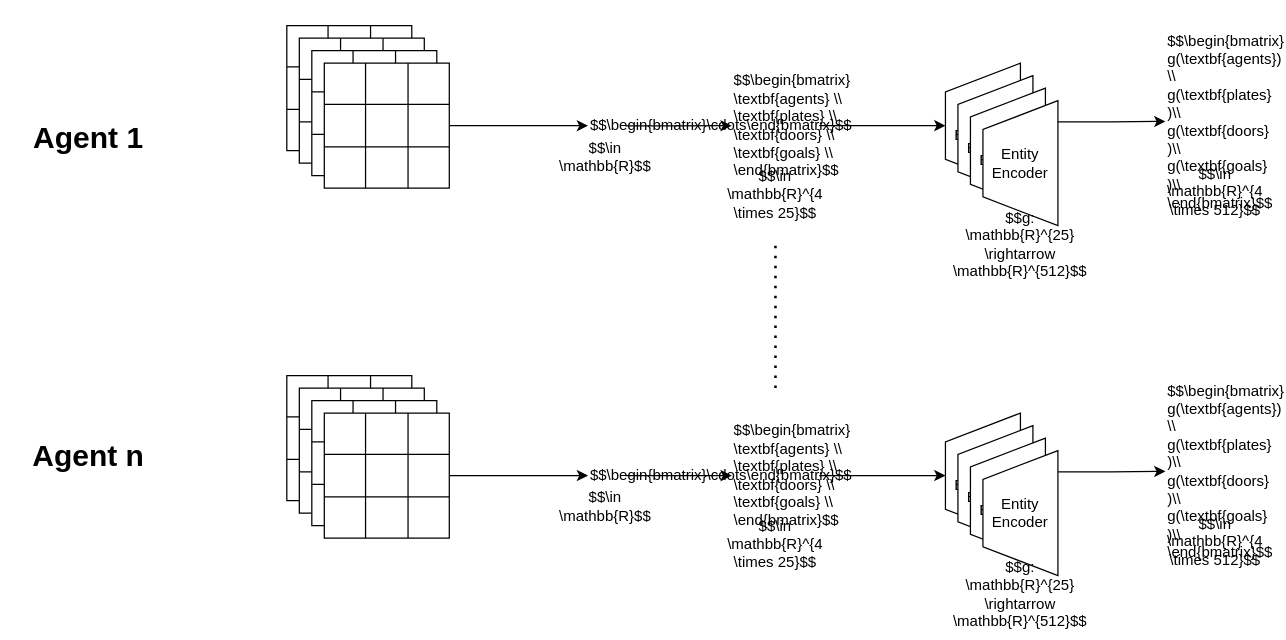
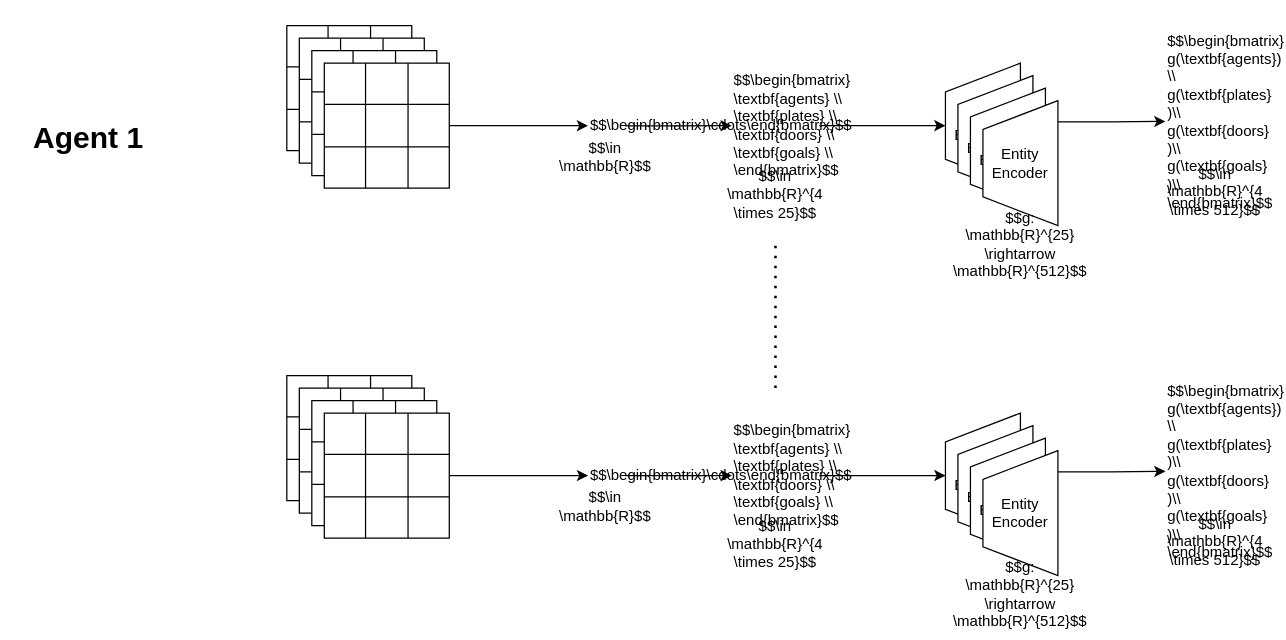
(88, 457) -> none
